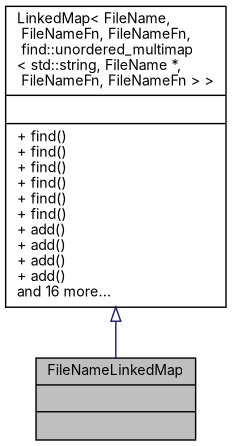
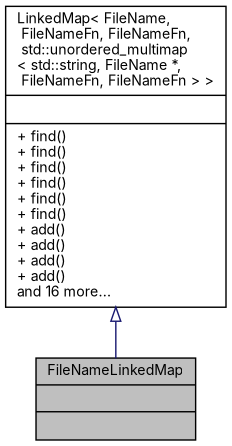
(105, 50) -> (102, 50)
